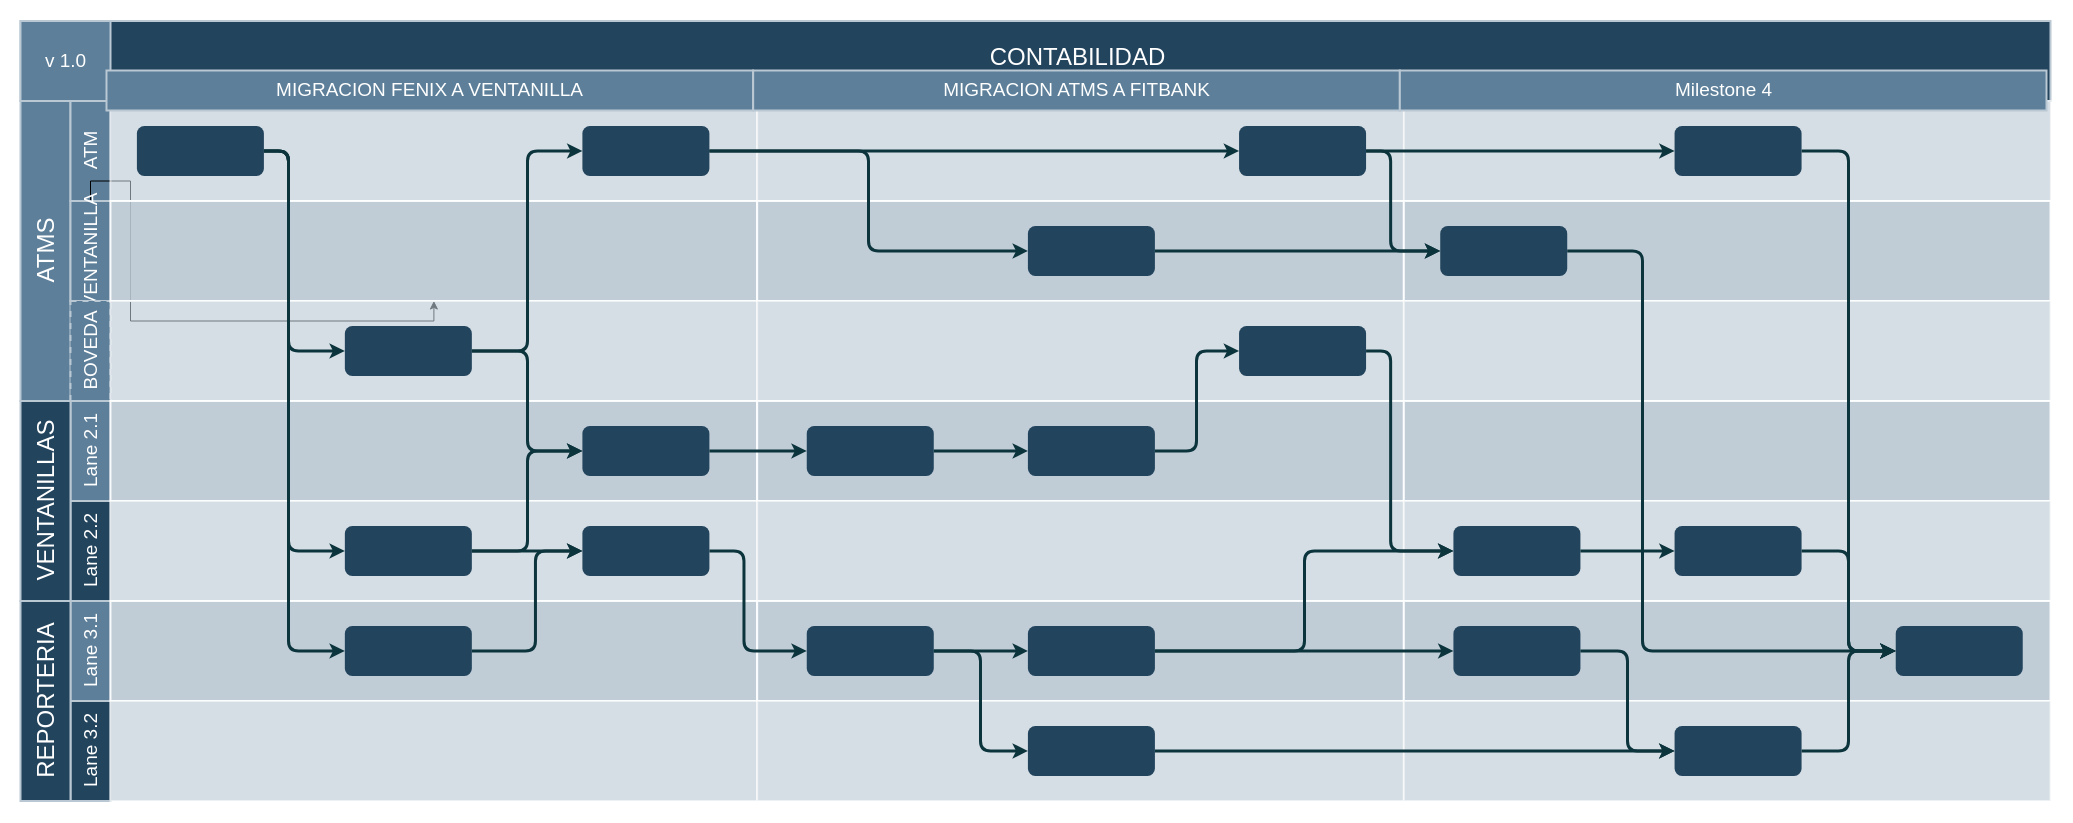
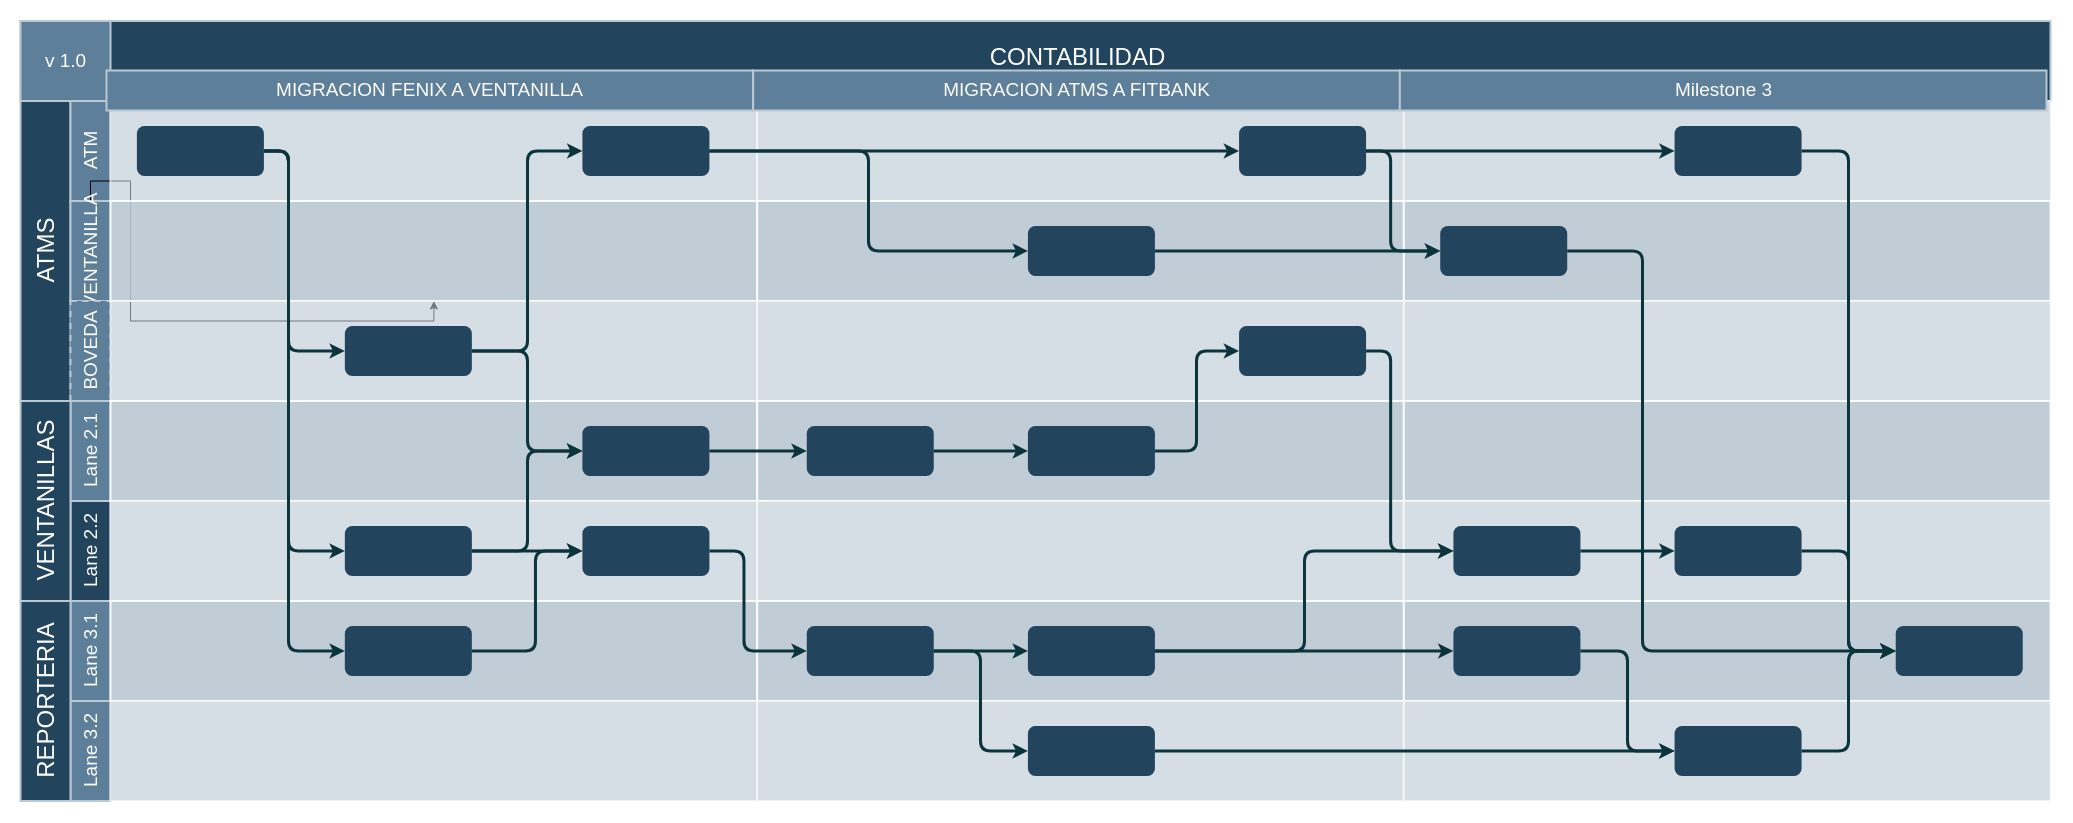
(1724, 91) -> (1724, 91)
(46, 251) -> (46, 251)
(91, 751) -> (91, 751)
